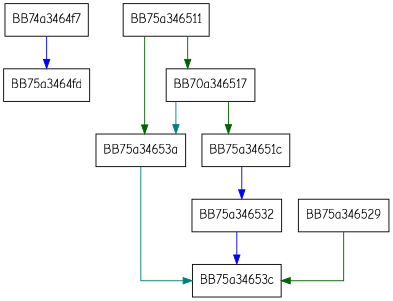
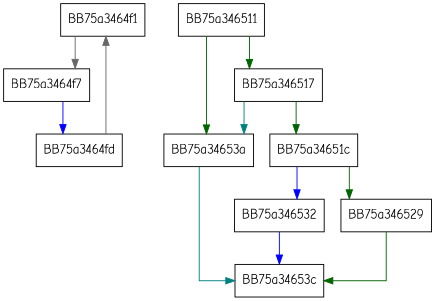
(47, 20) -> (47, 85)
none -> (103, 20)
(211, 85) -> (278, 85)
none -> (349, 178)
